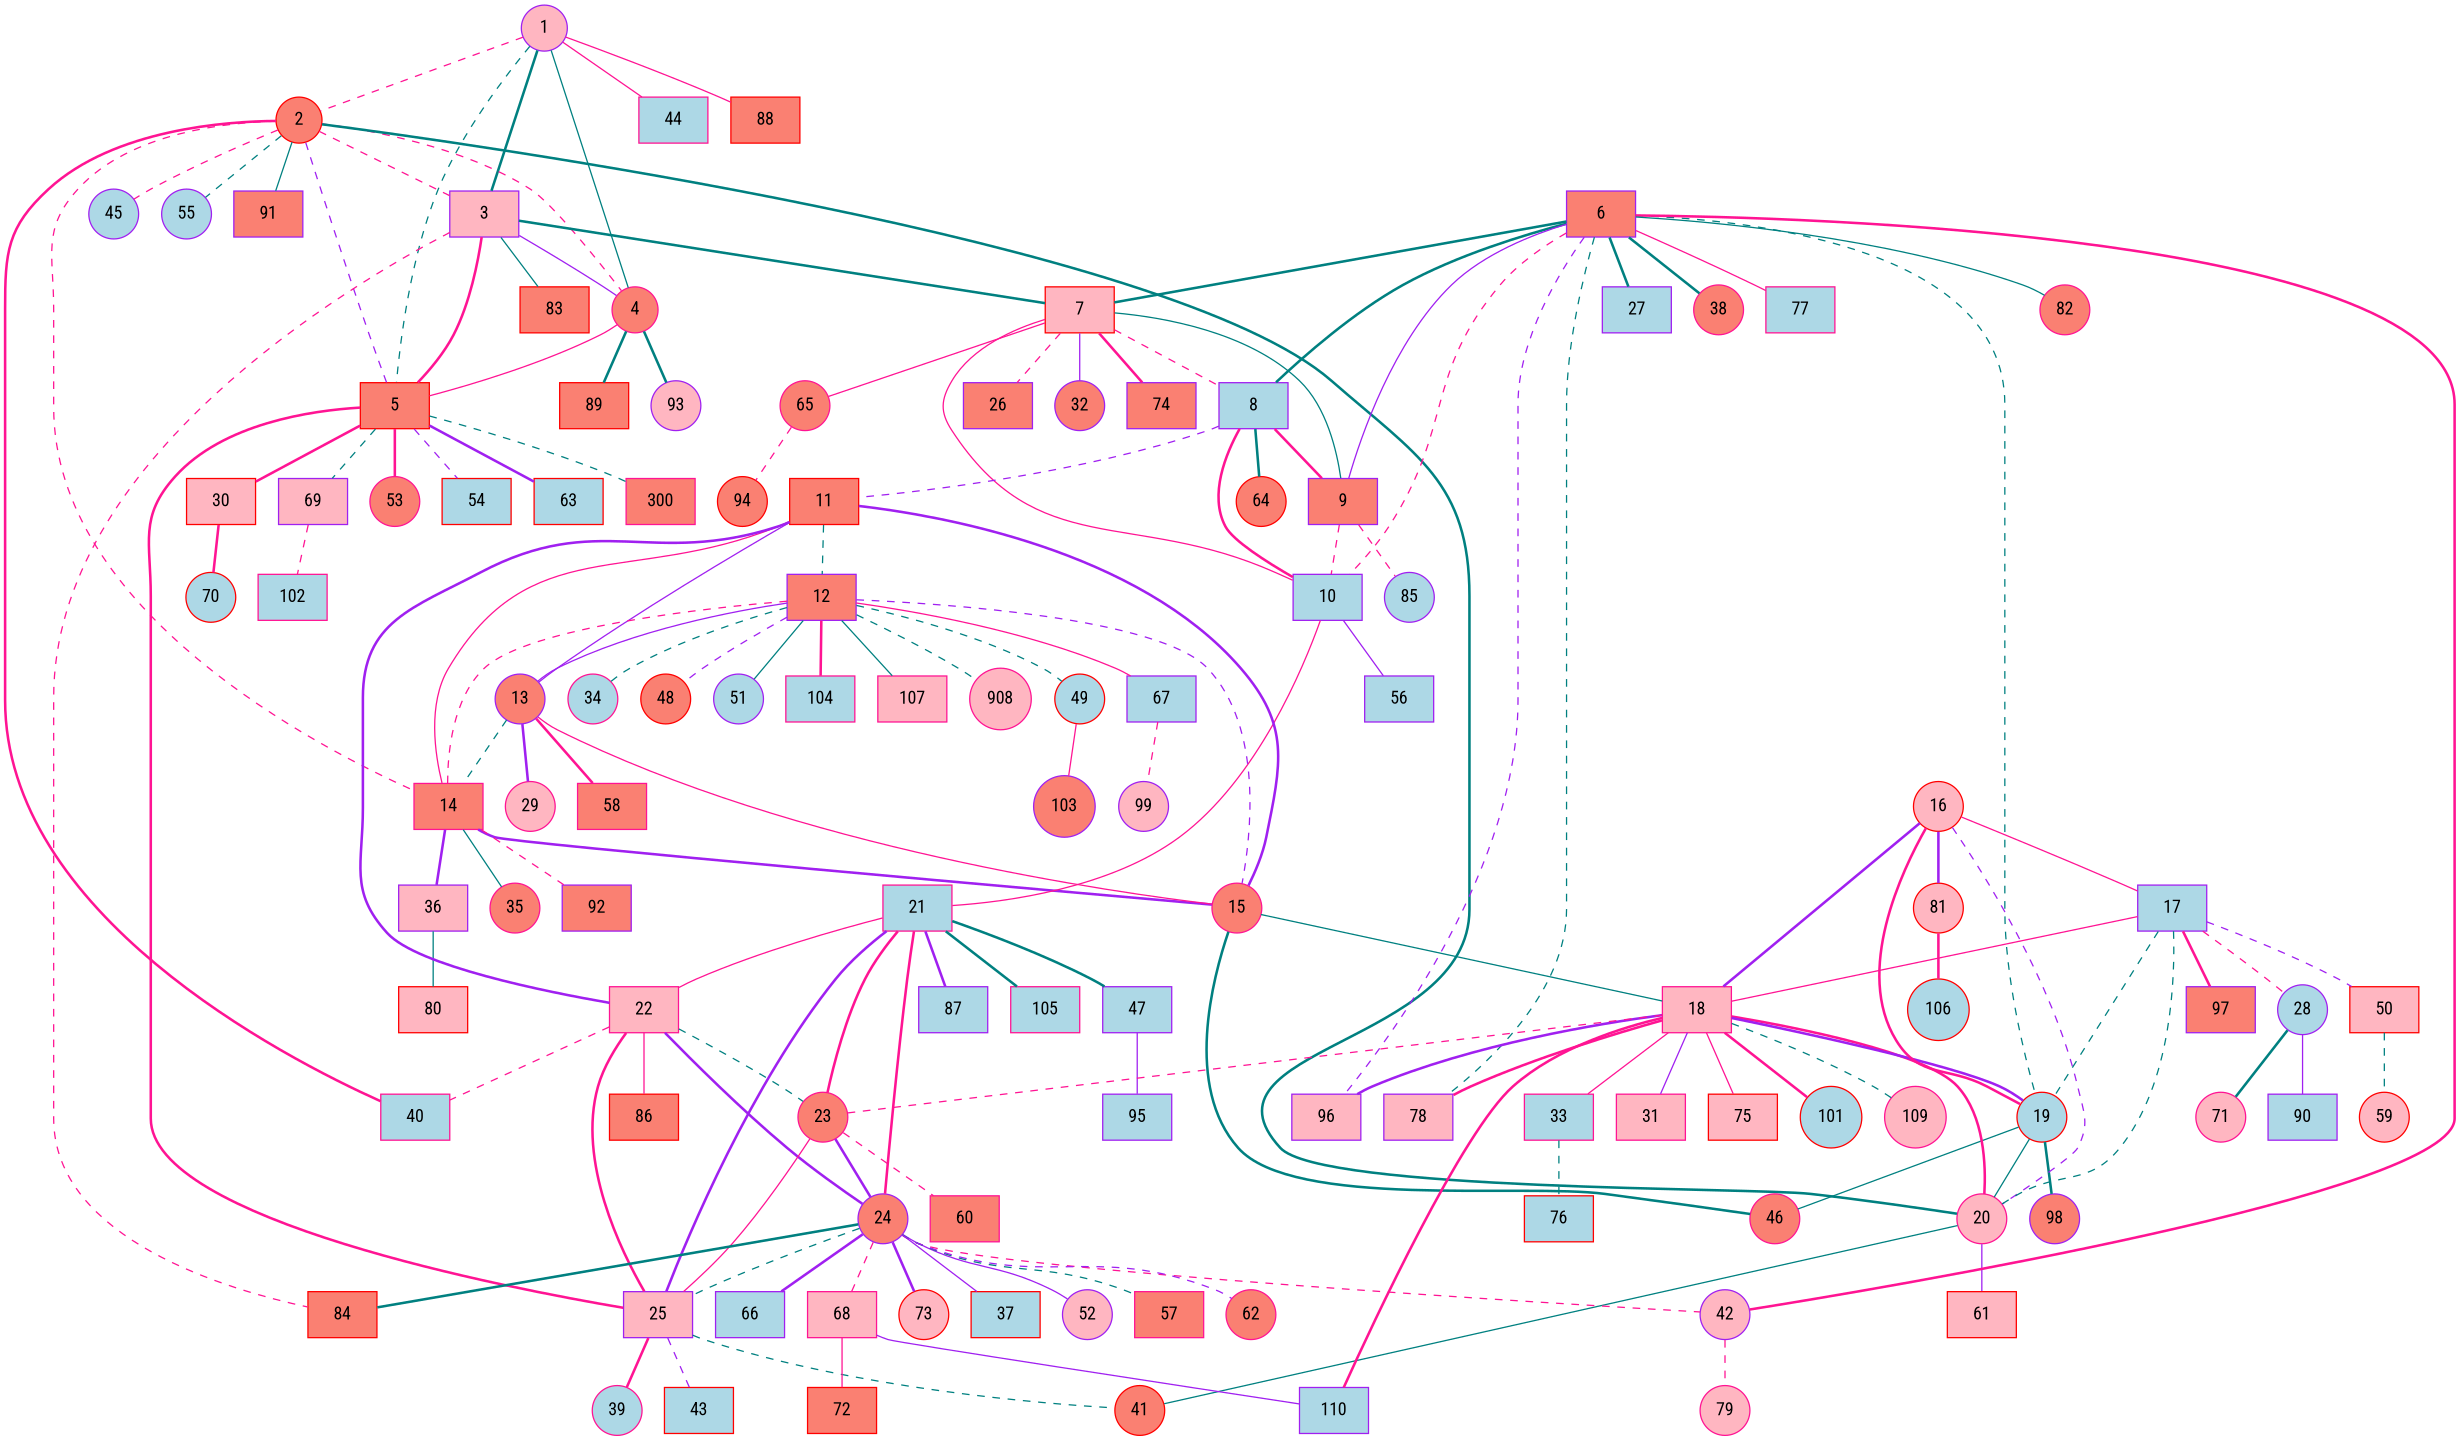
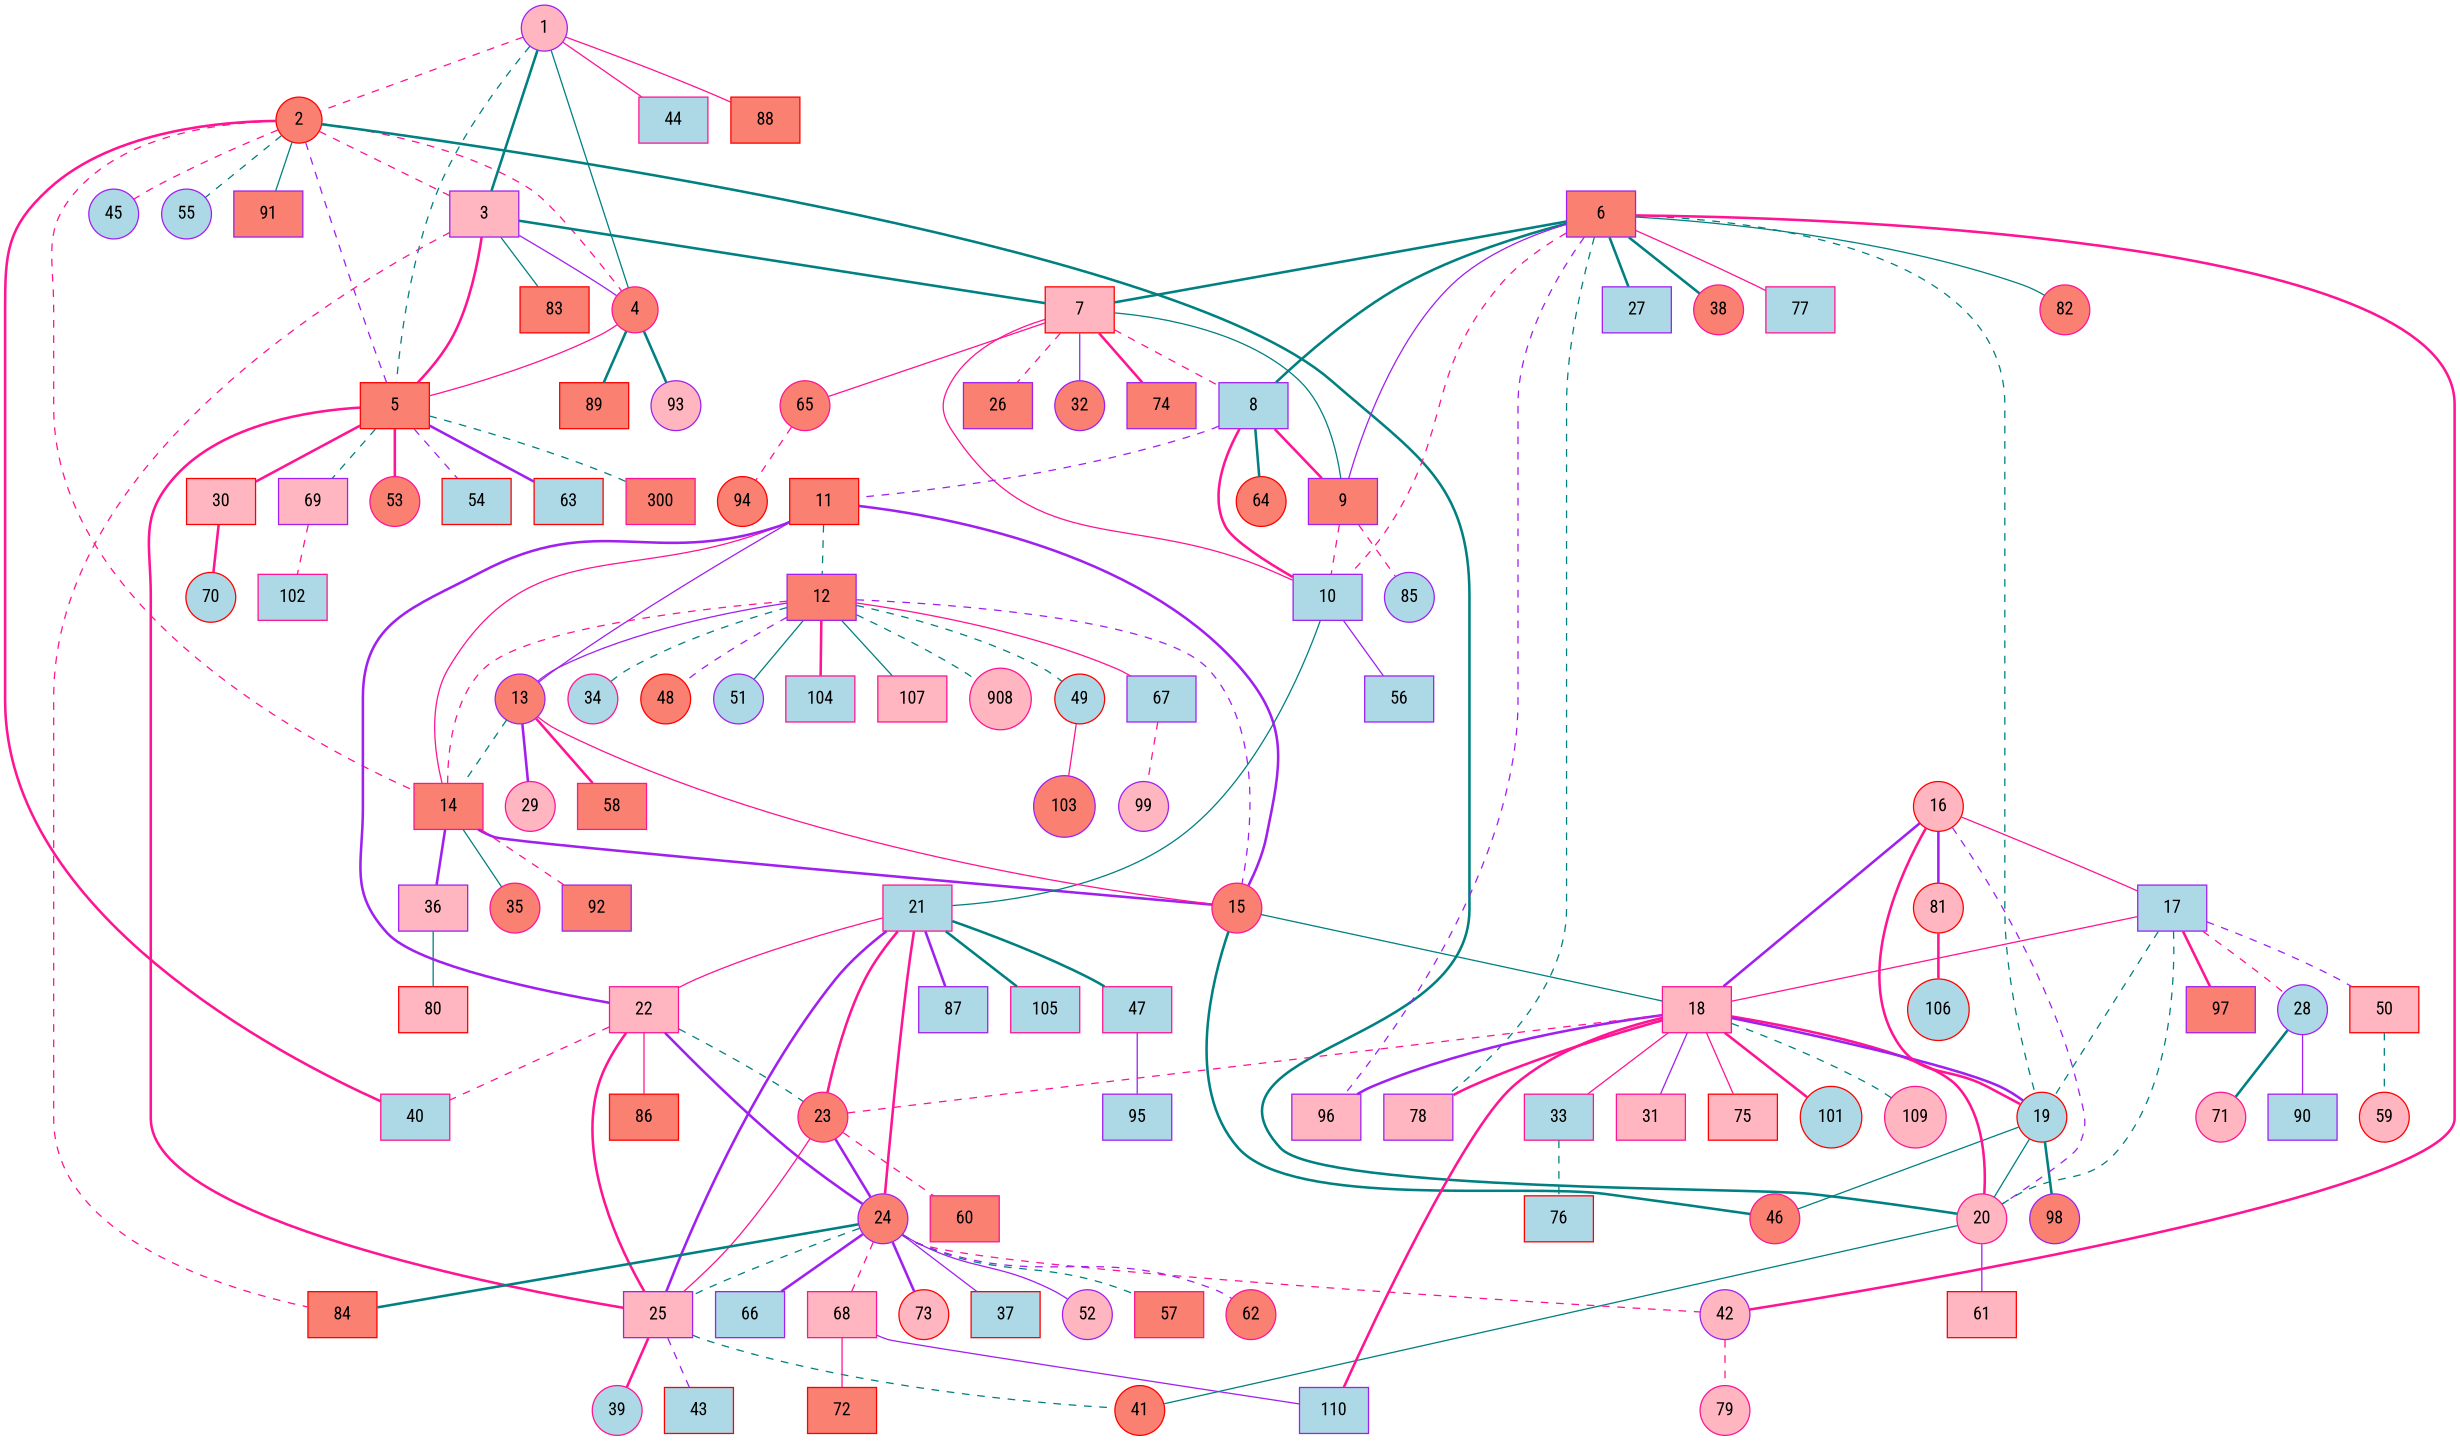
(1188, 830) -> (1188, 830)
(1137, 1010) -> (1137, 1010)
